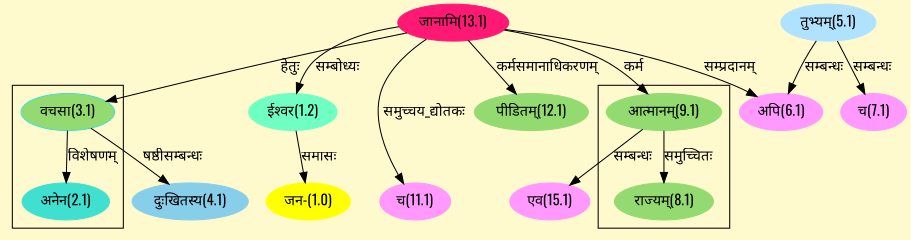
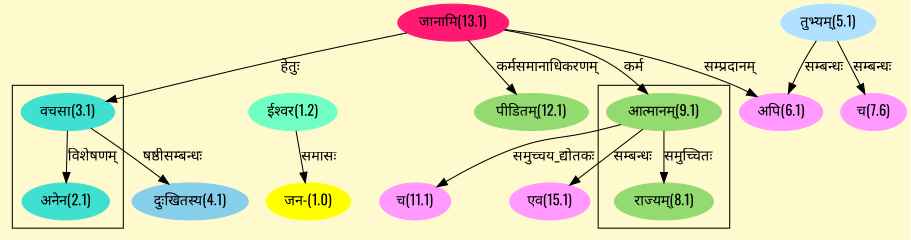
(358, 36) -> none
(379, 100) -> (530, 143)
(68, 112) -> (68, 112)
(874, 112) -> (874, 112)
